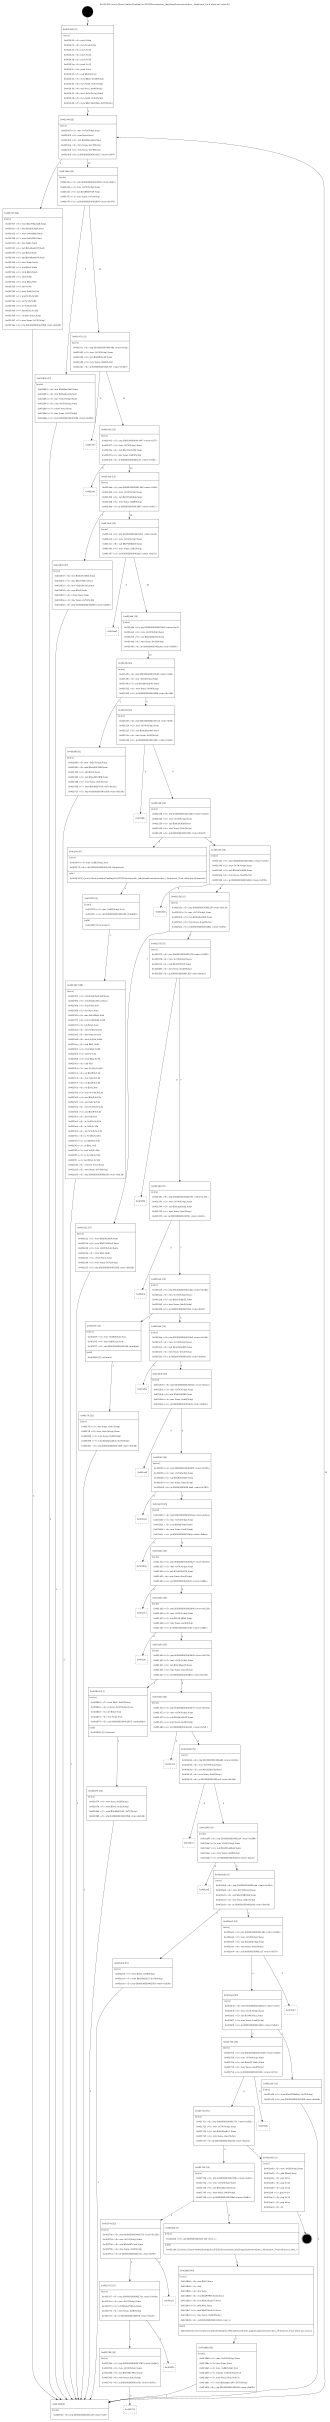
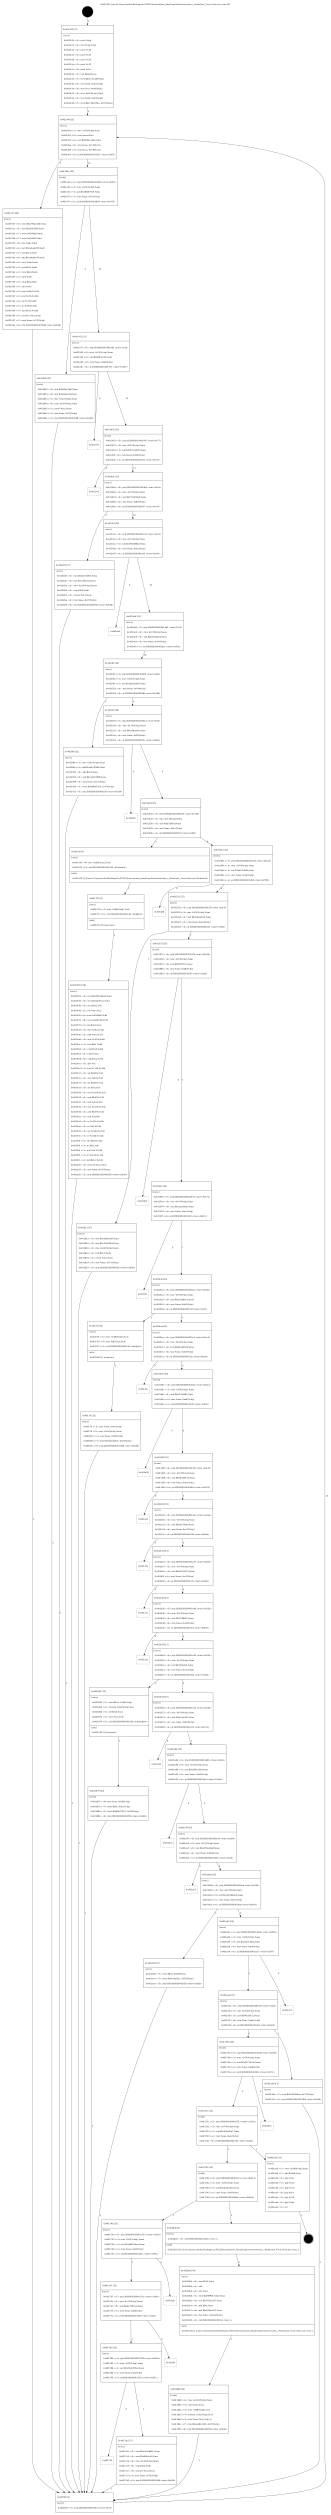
none -> (147, 2461)
